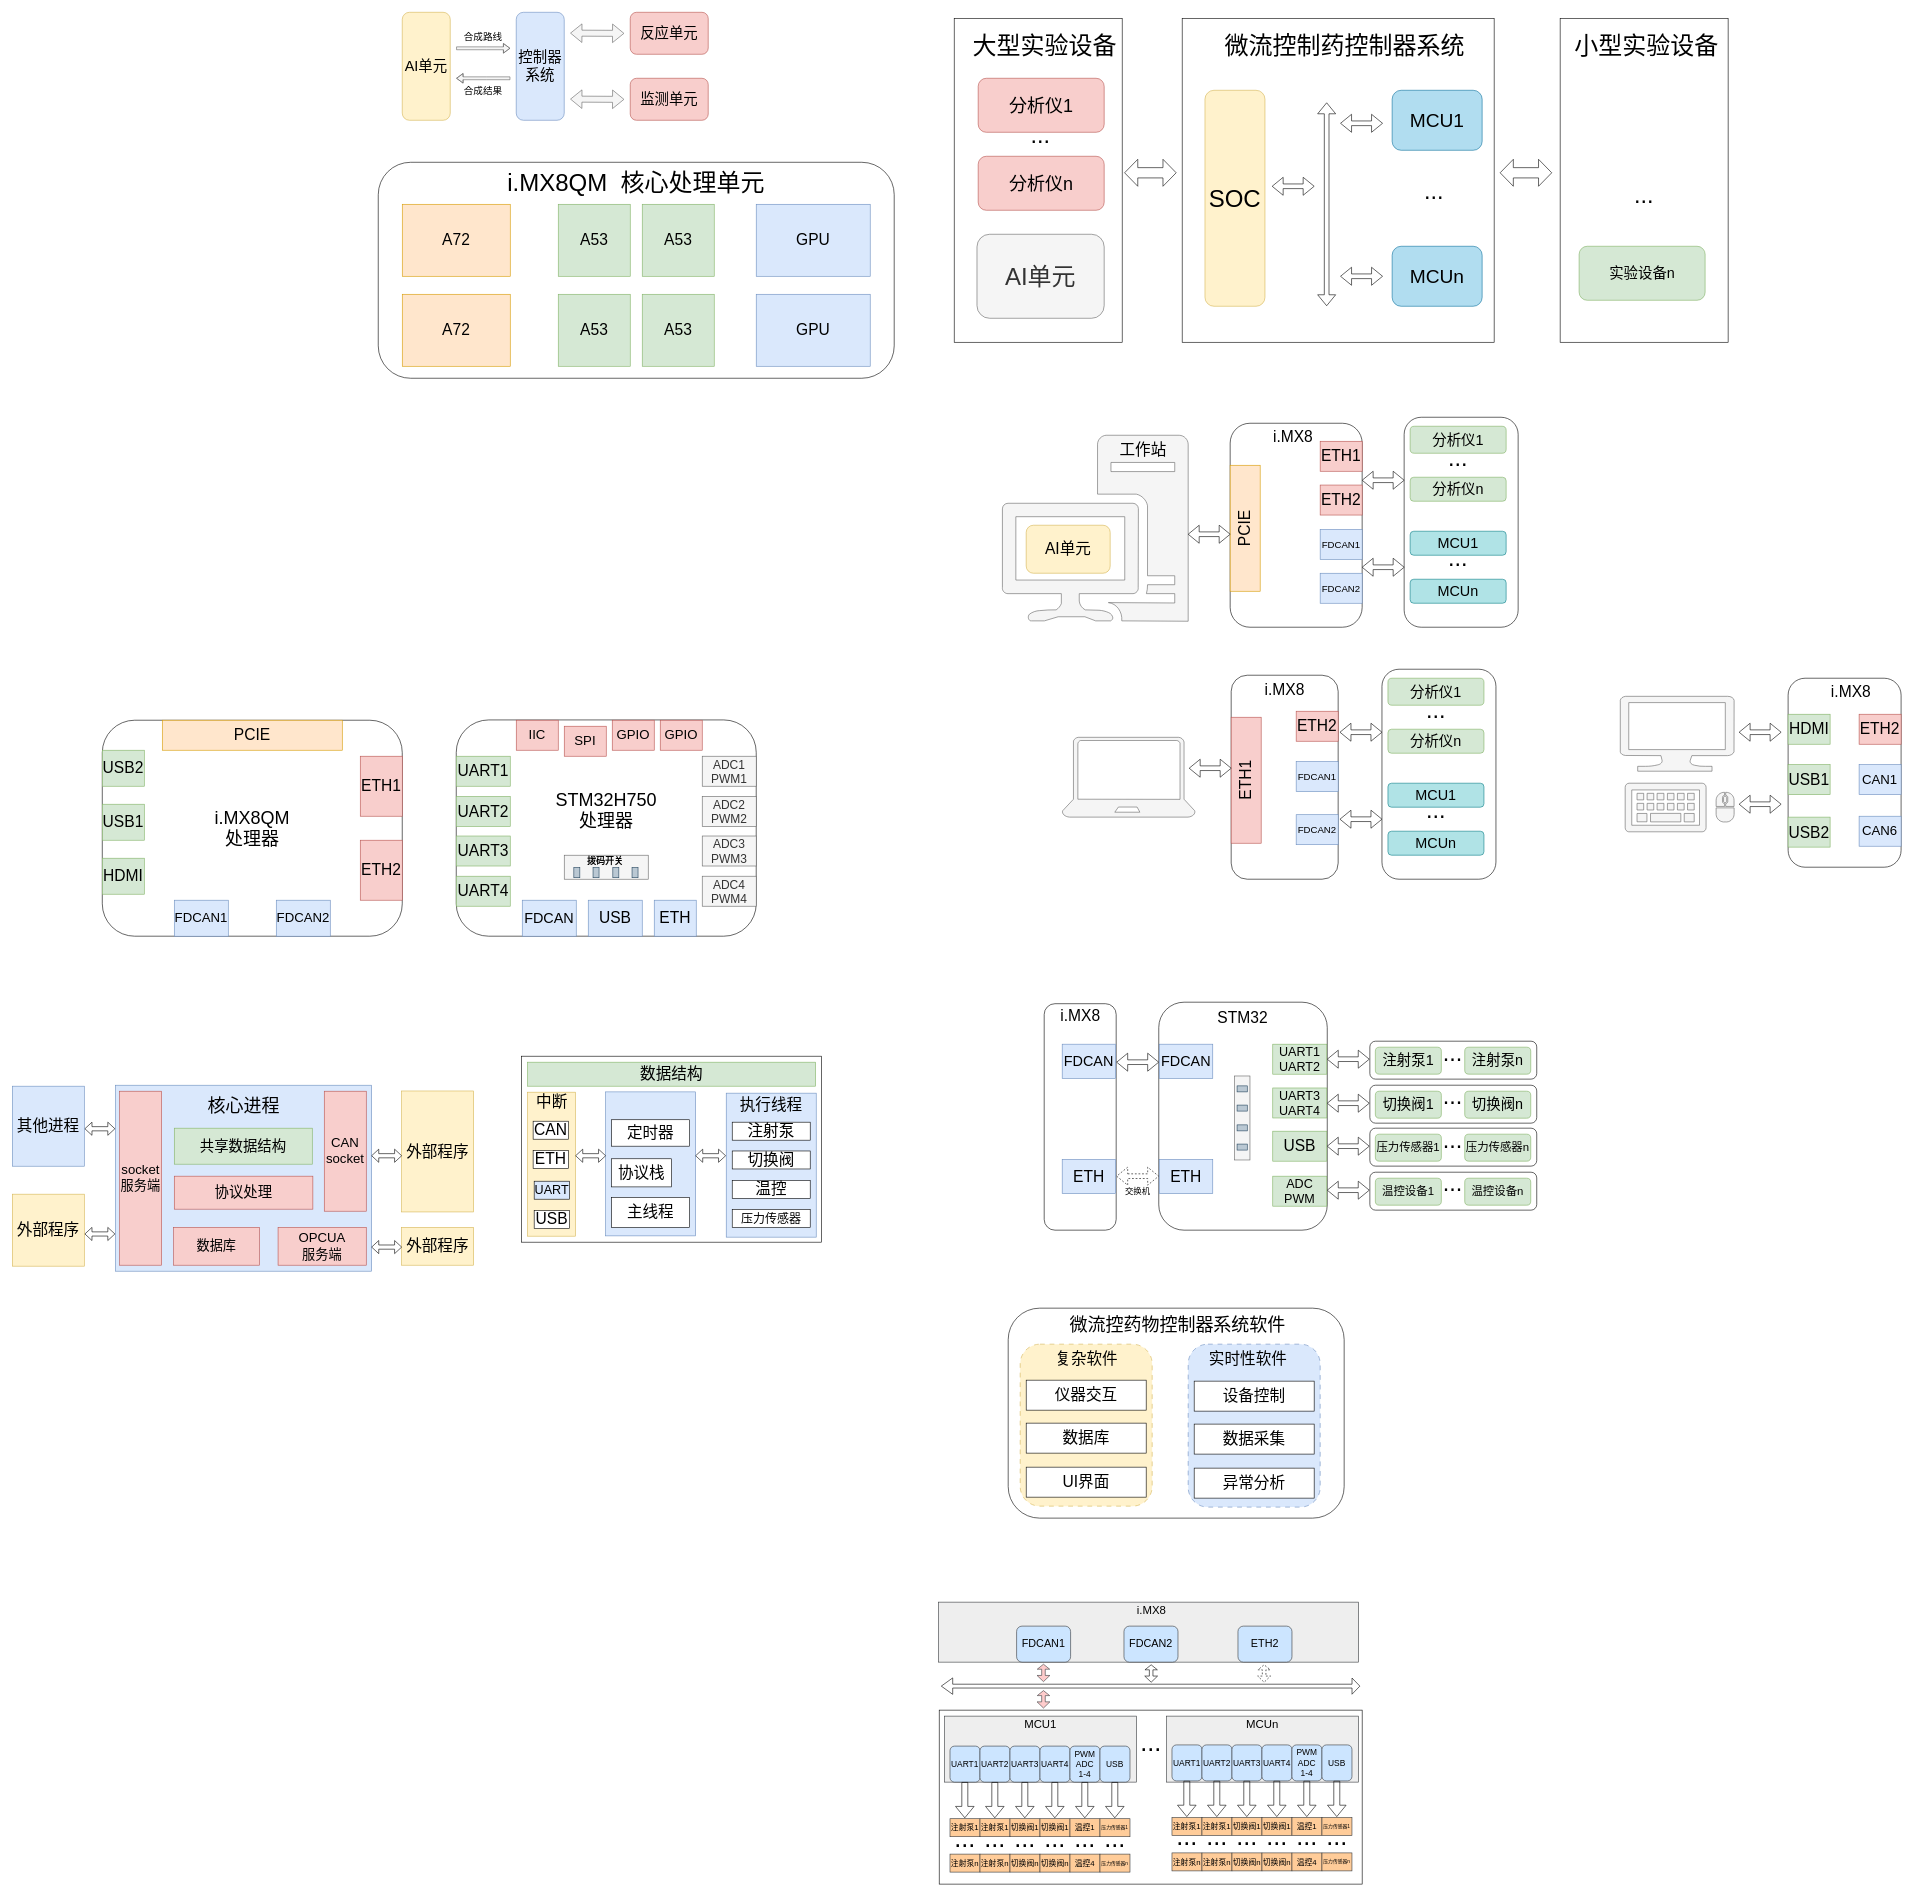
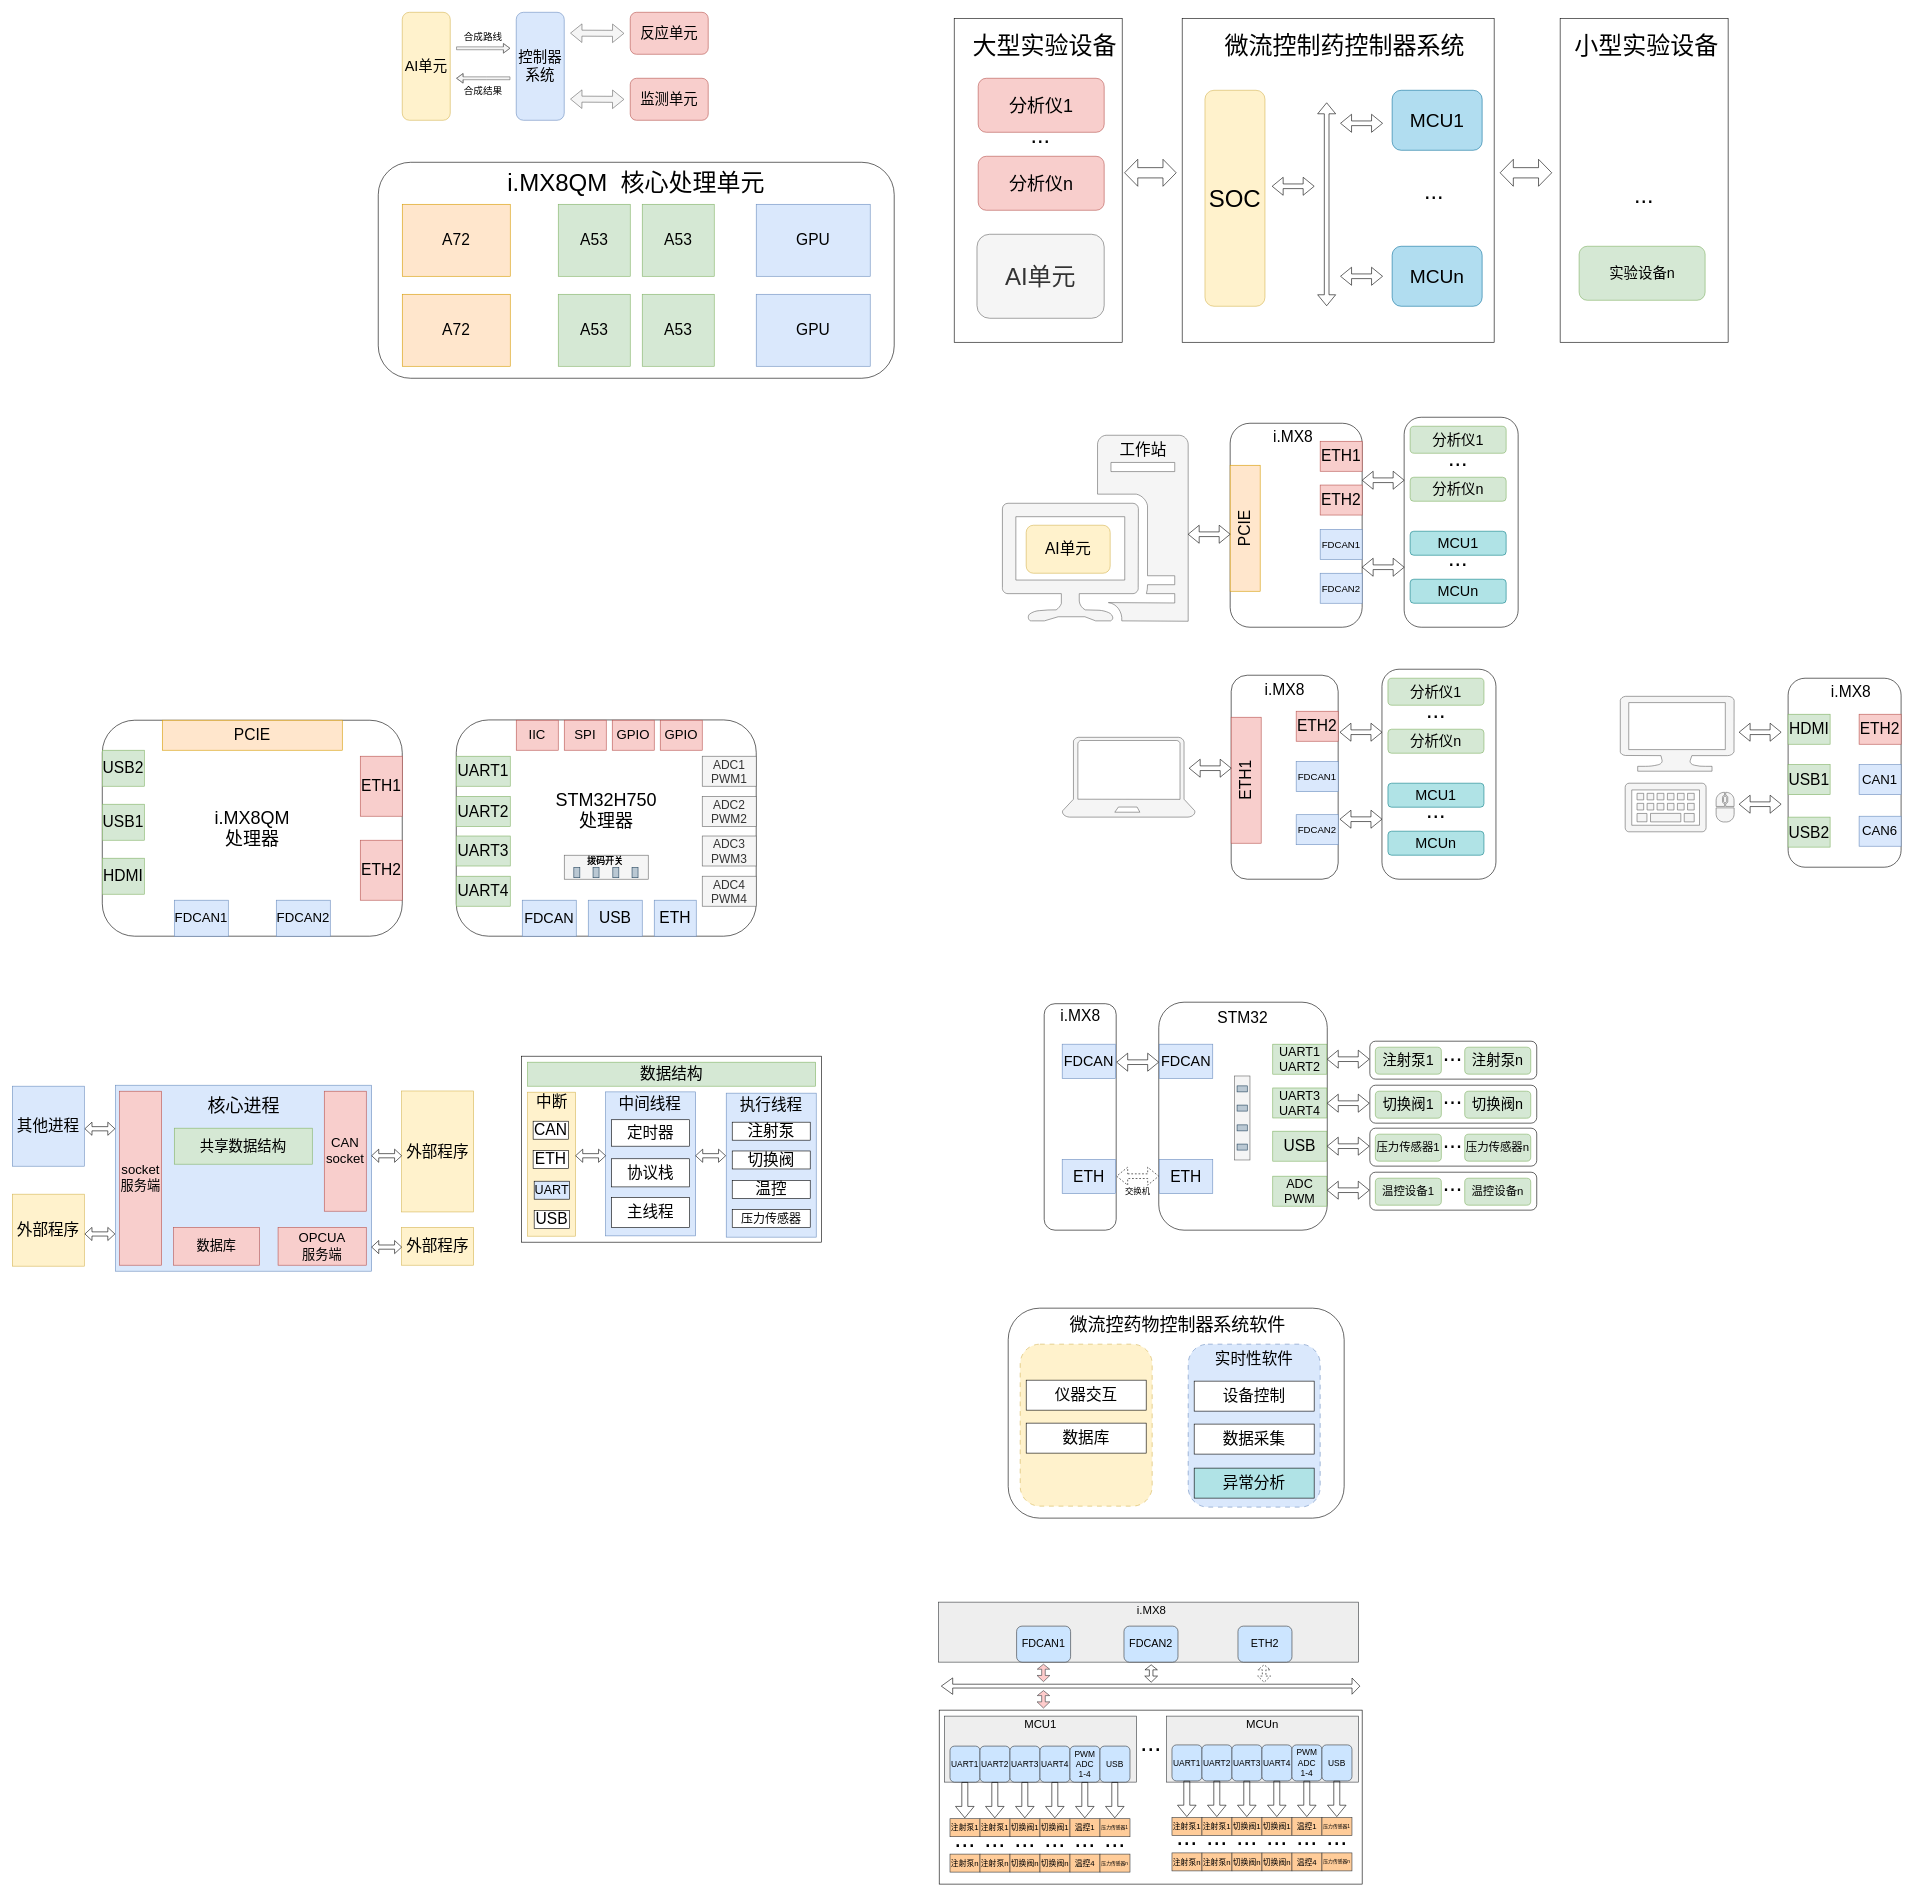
(585, 741) -> (585, 735)
none -> (650, 1104)
(642, 1173) -> (651, 1173)
(244, 1193) -> none
(1087, 1359) -> none
(1248, 1359) -> (1254, 1359)
(1086, 1482) -> none
(1254, 1483) -> (1254, 1483)
